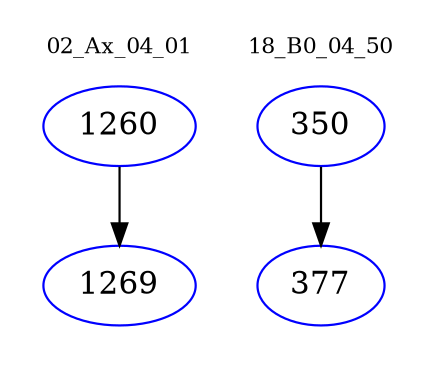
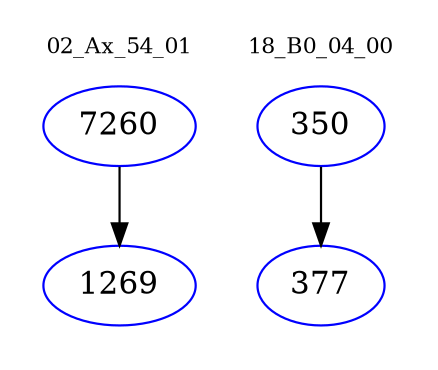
(120, 48) -> (120, 48)
(321, 48) -> (321, 48)
(120, 126) -> (120, 126)
